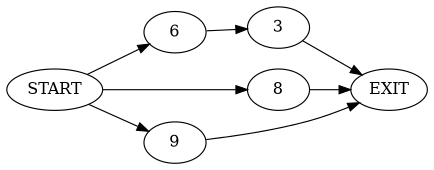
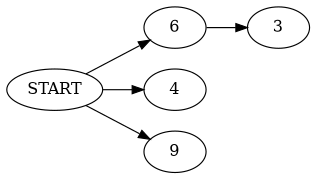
(279, 90) -> (175, 90)
(389, 90) -> none
